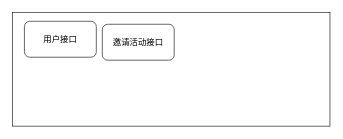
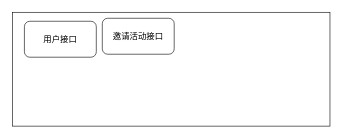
(138, 42) -> (138, 36)
